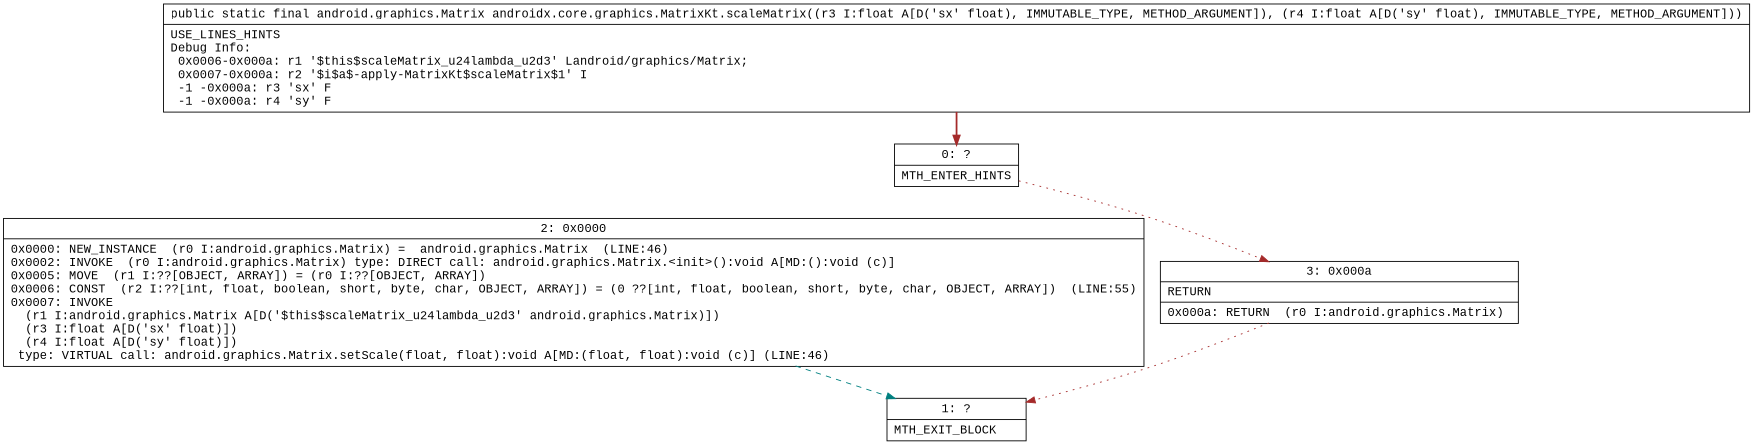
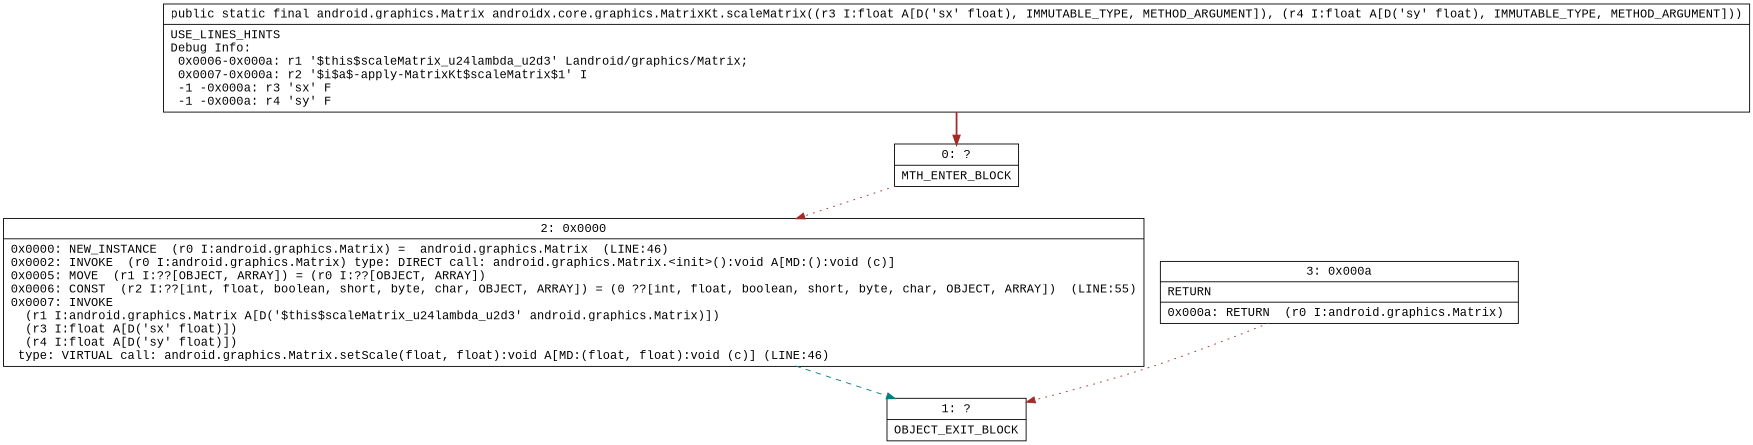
(957, 175) -> (957, 175)
(1141, 215) -> (850, 201)
(945, 430) -> (957, 430)
